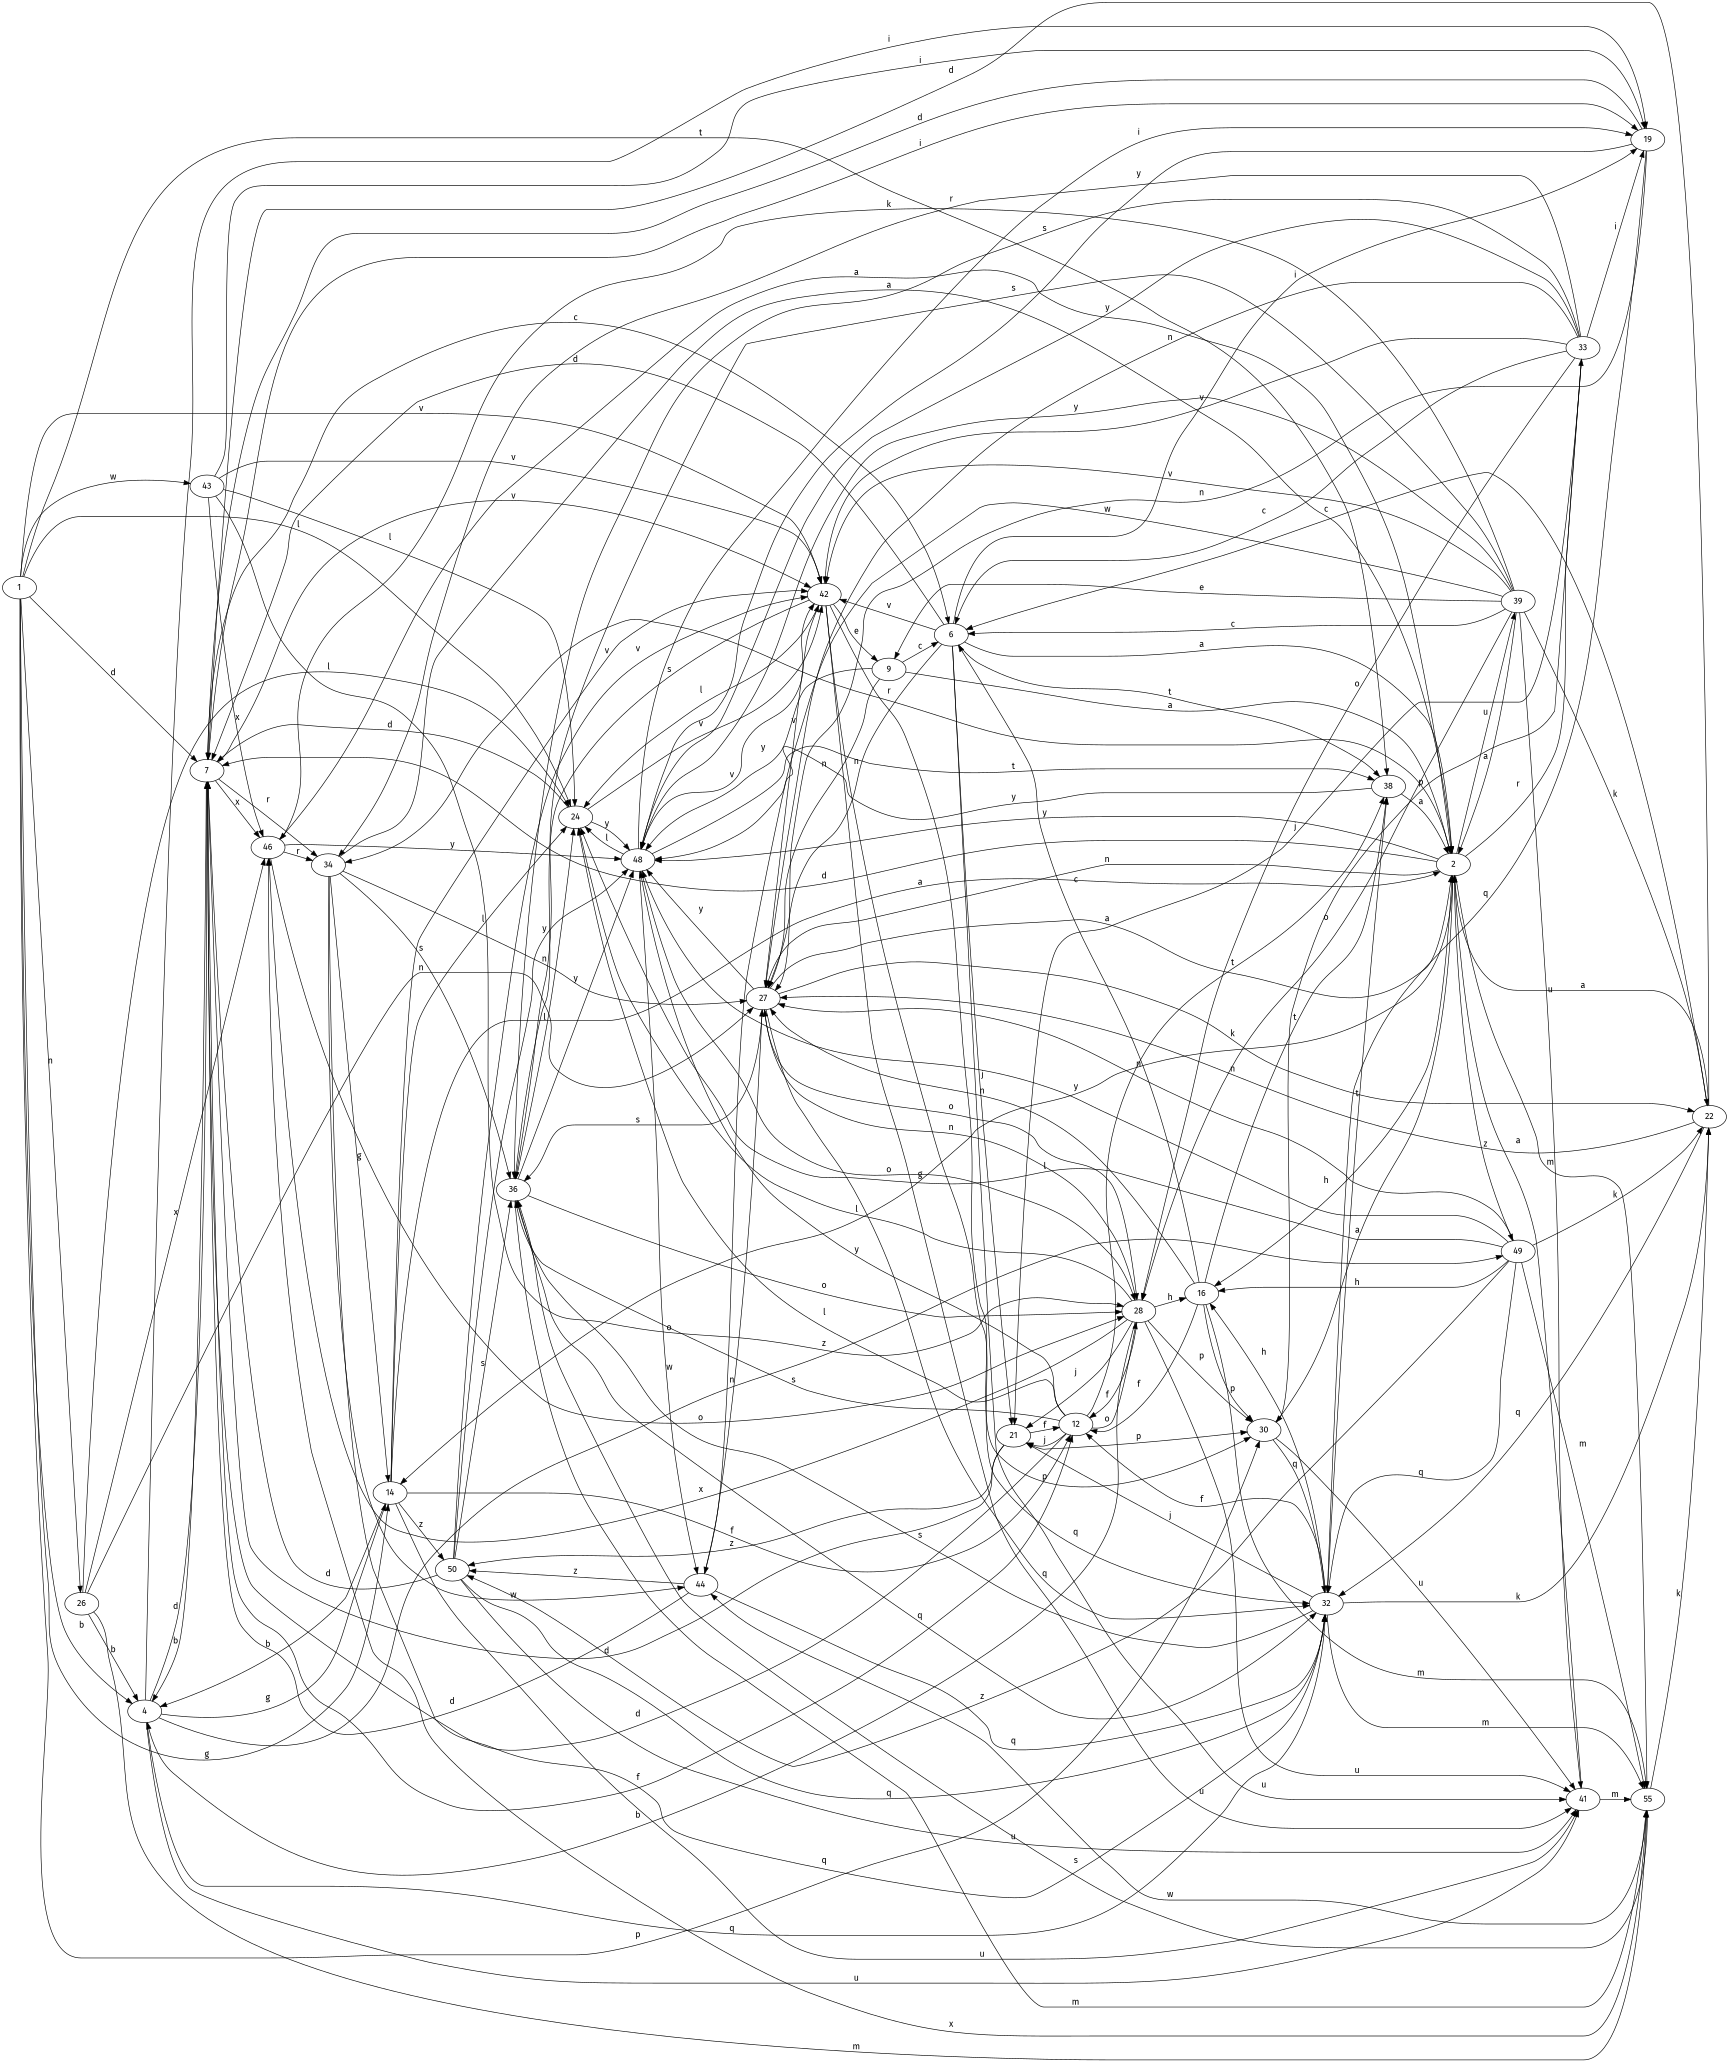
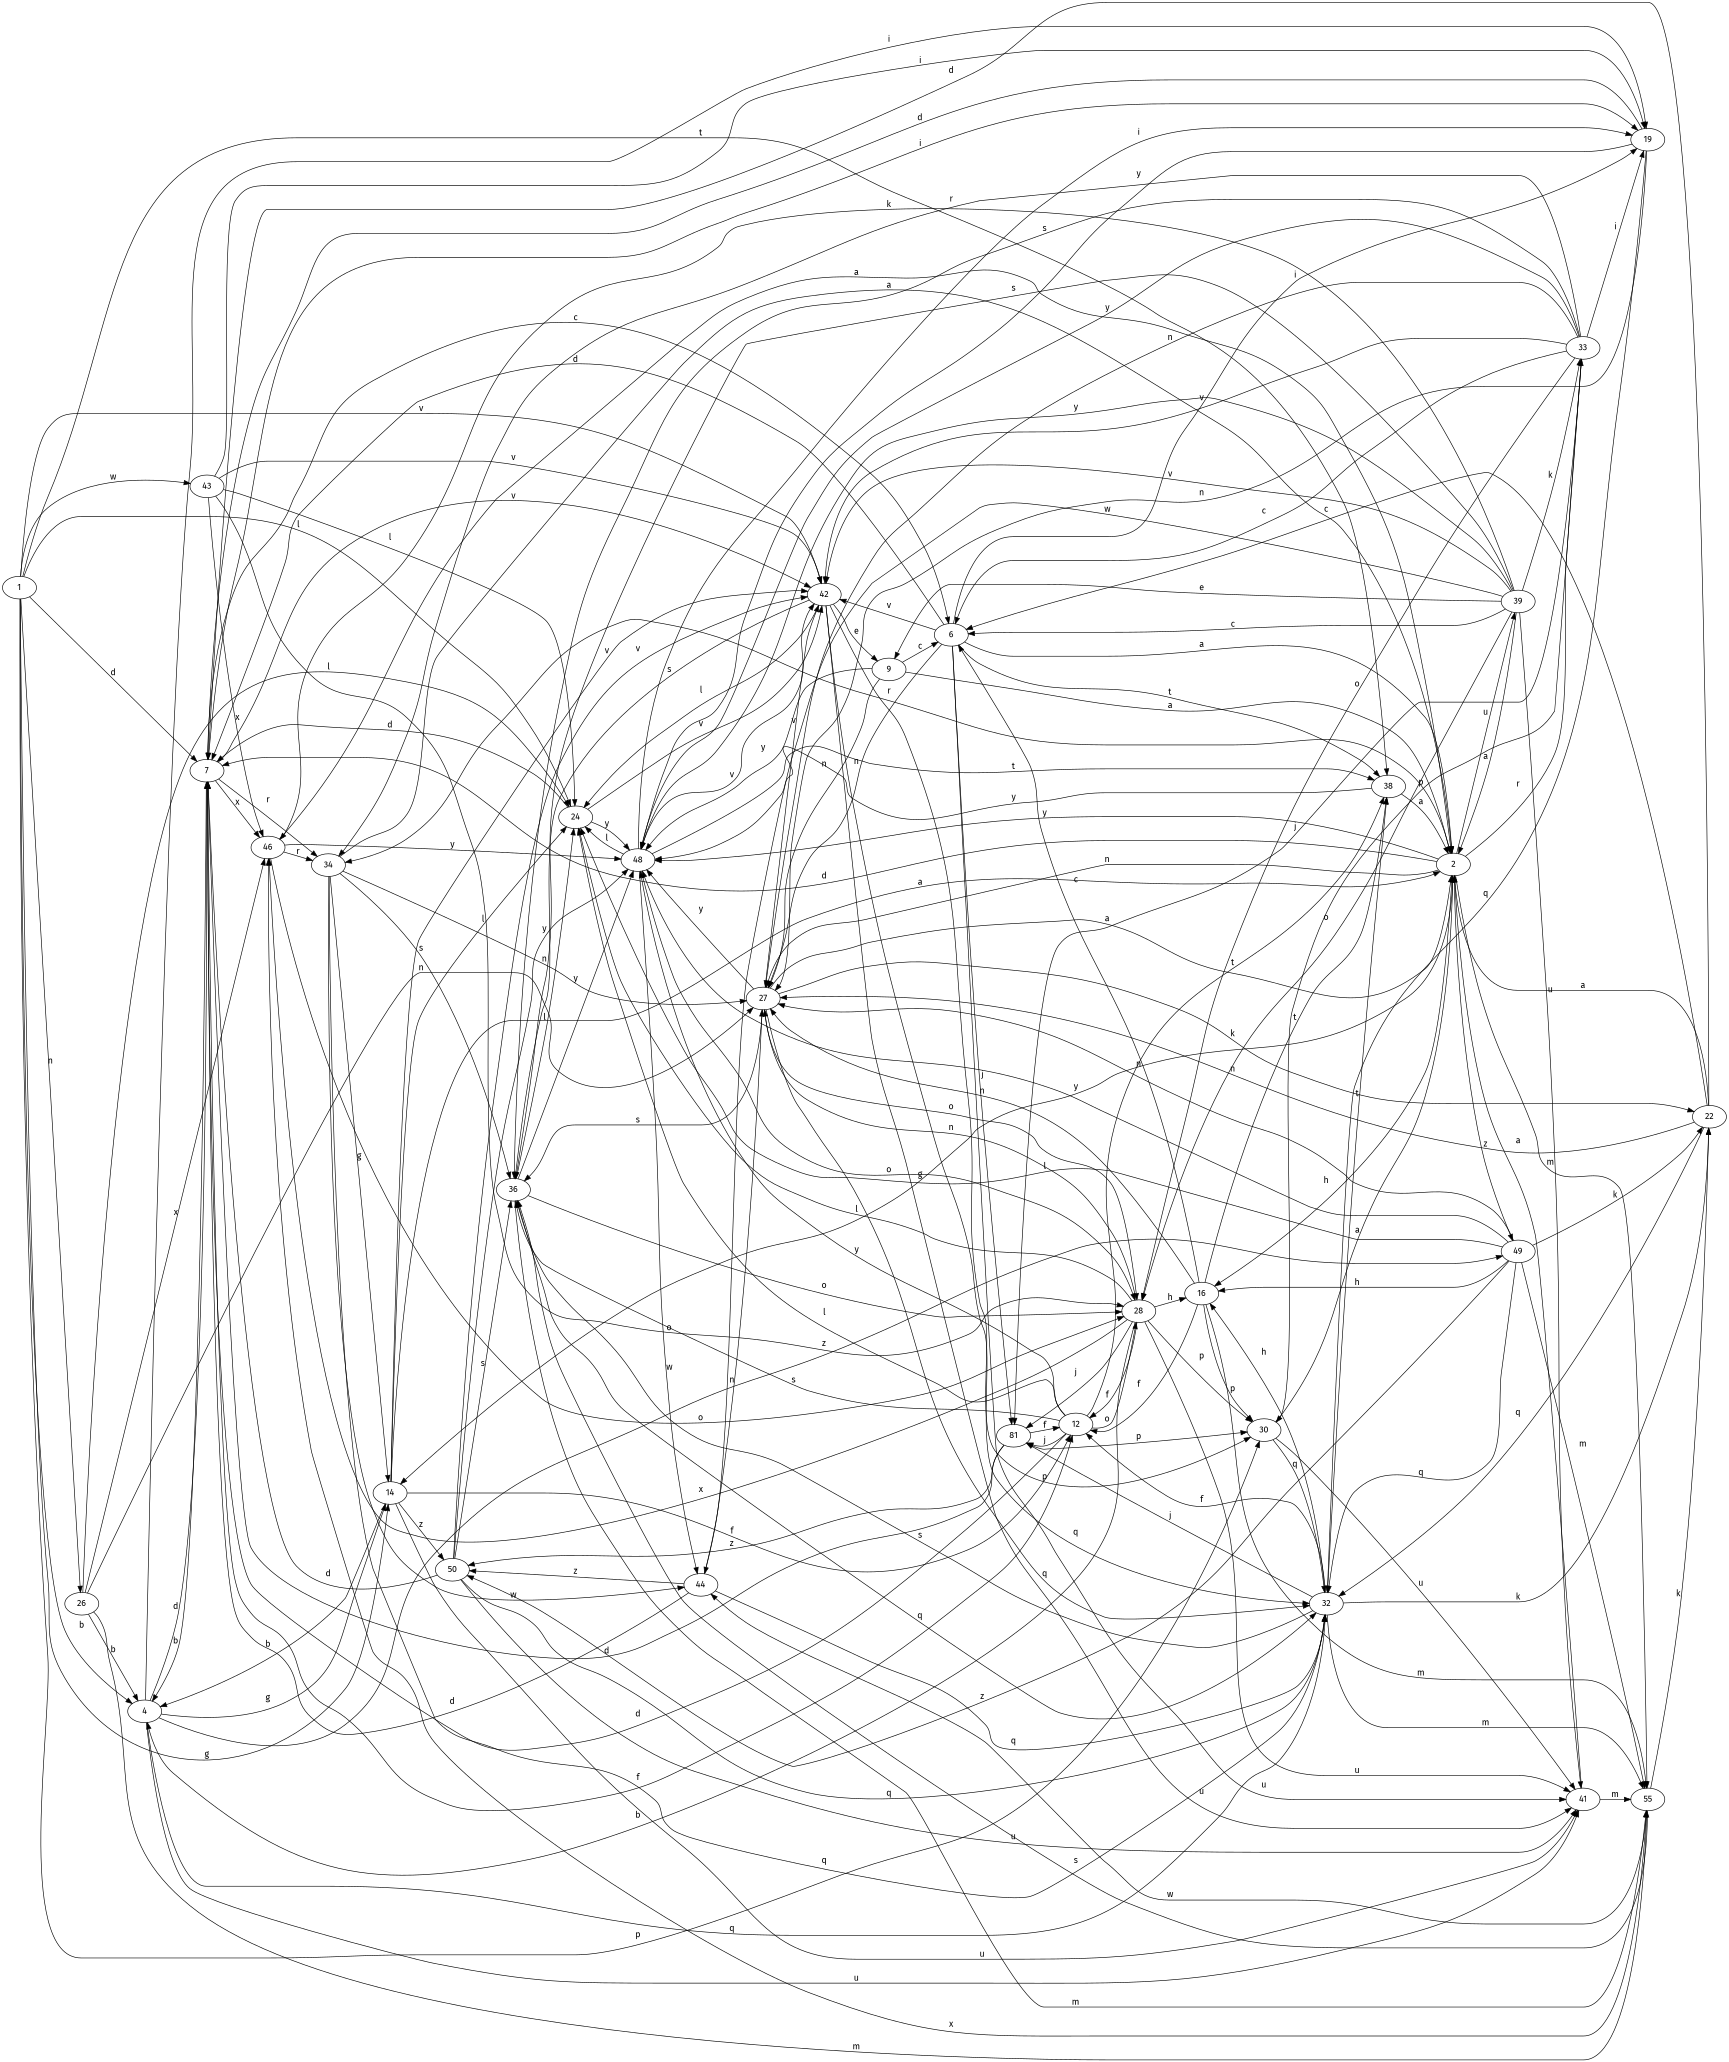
(1633, 849) -> (1555, 479)
(1014, 1436) -> (1014, 1436)
